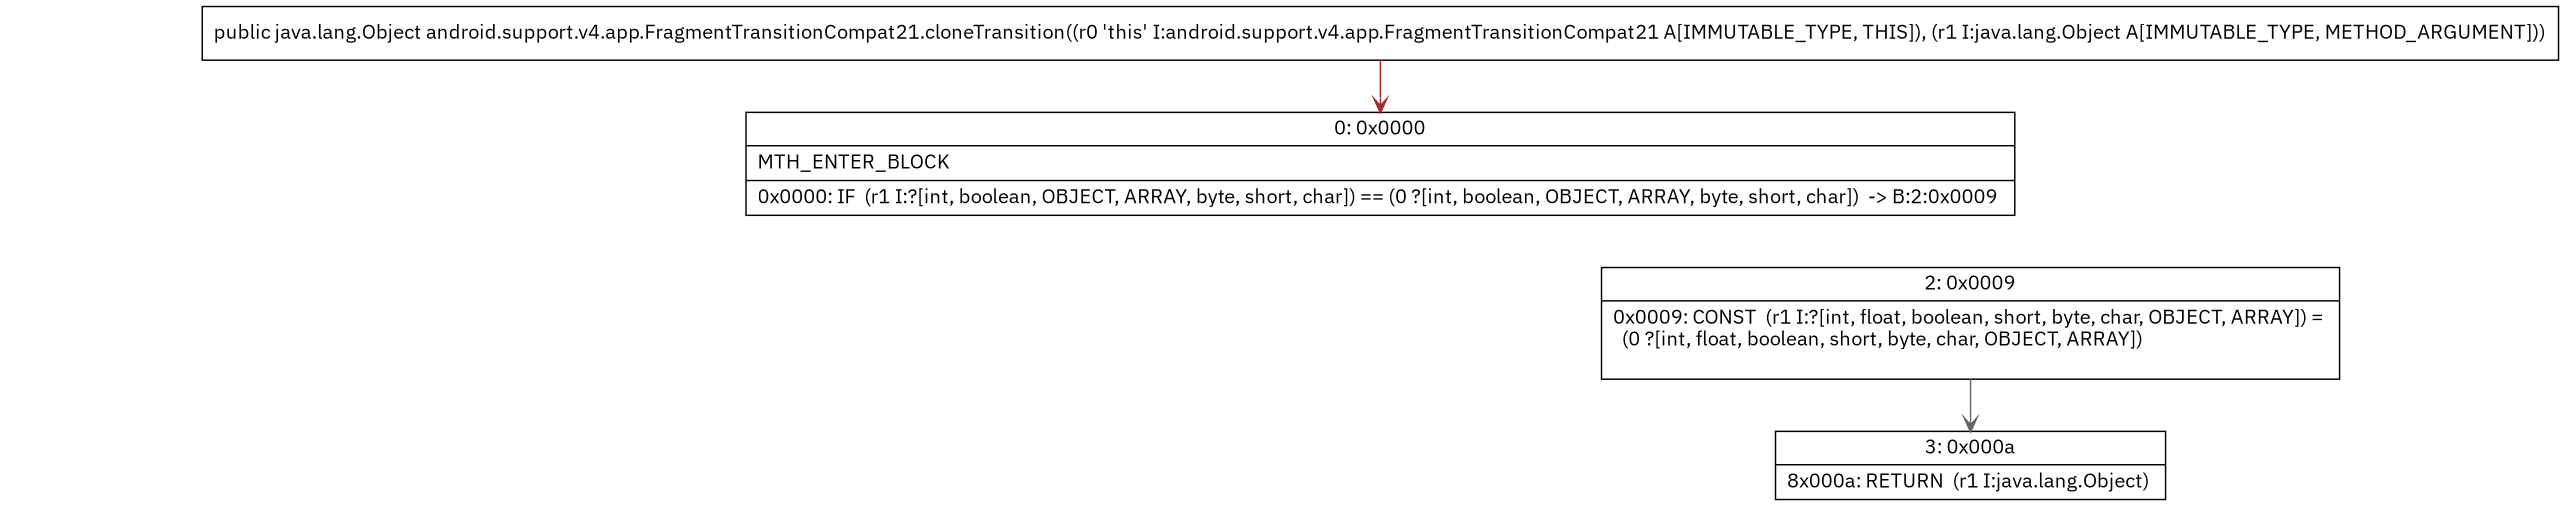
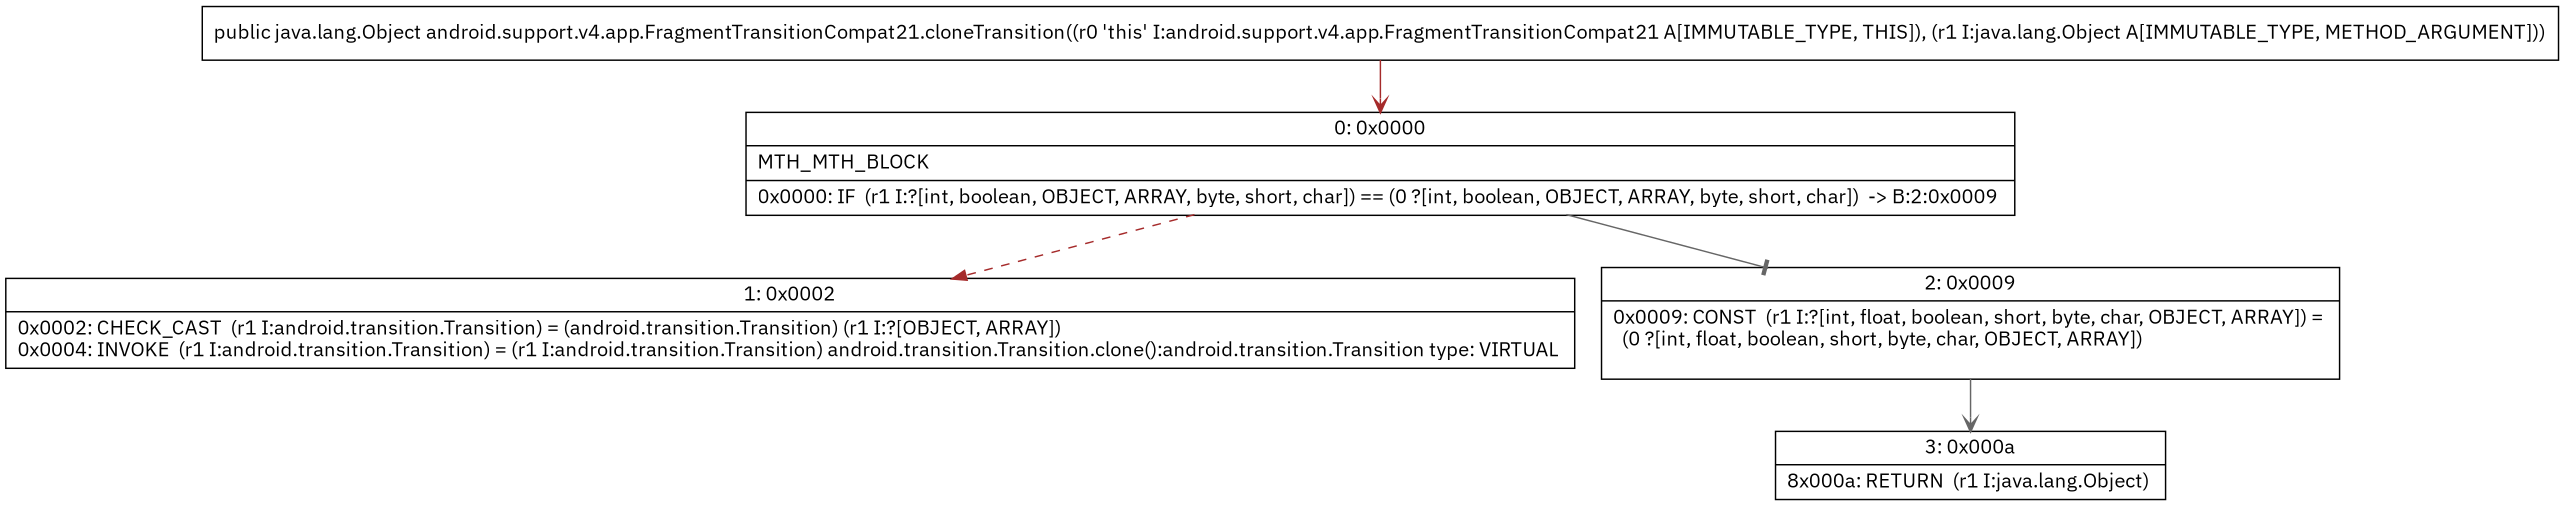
(854, 162) -> (844, 162)
none -> (1664, 240)
none -> (790, 323)
